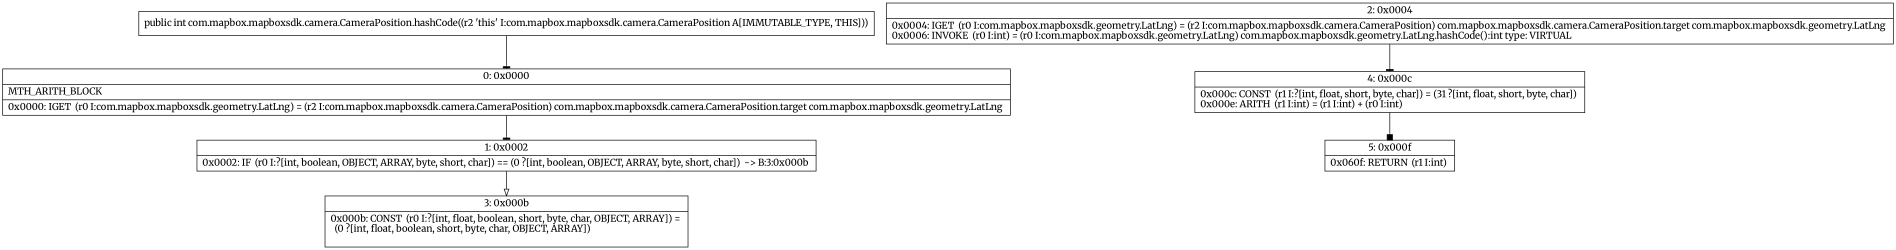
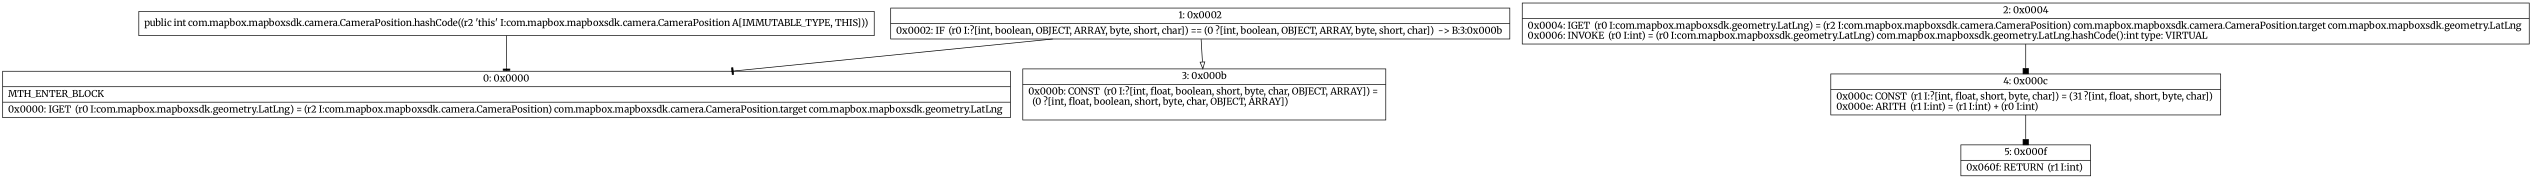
(1390, 56) -> (2026, 56)
(55, 92) -> (56, 94)
(507, 126) -> (894, 55)
